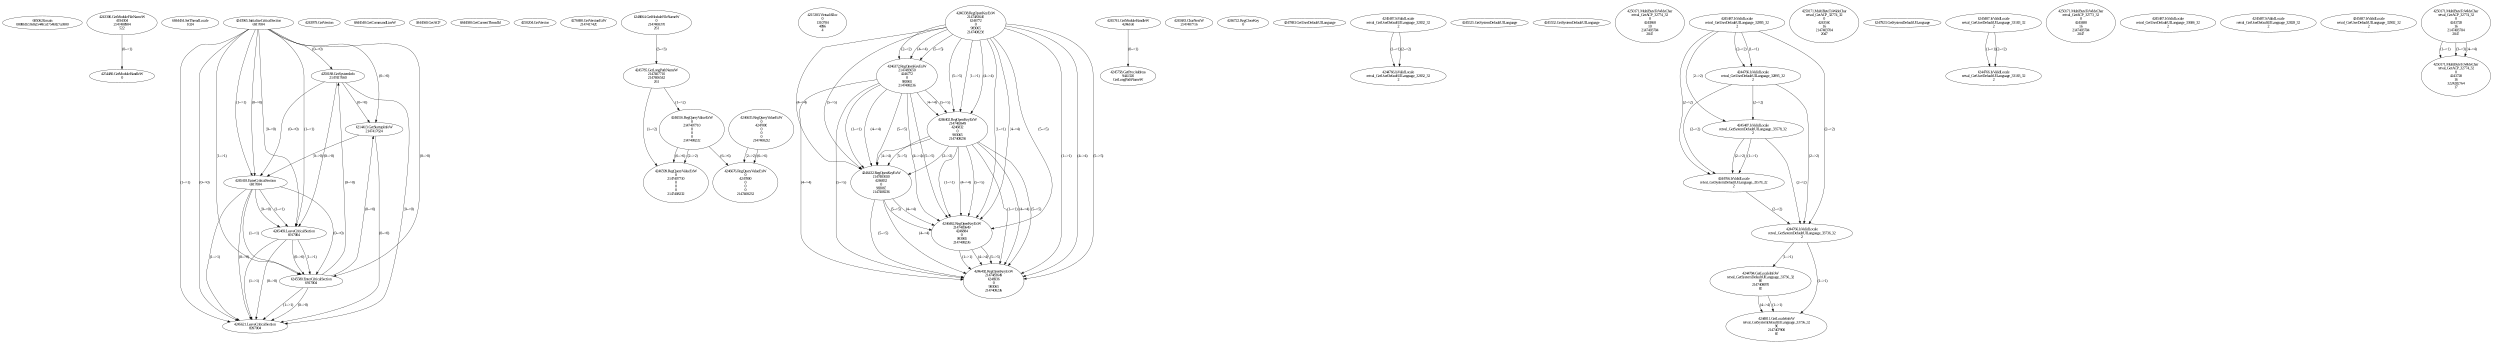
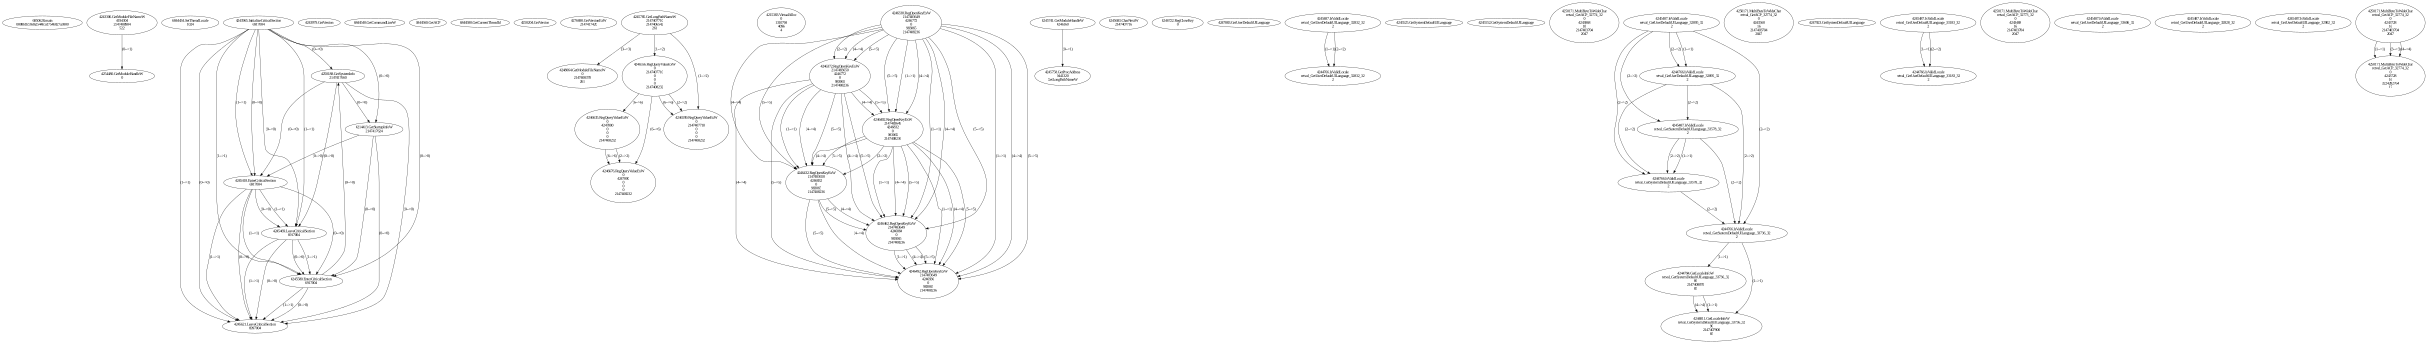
(656, 48) -> (620, 49)
none -> (632, 102)
(364, 214) -> (364, 212)
